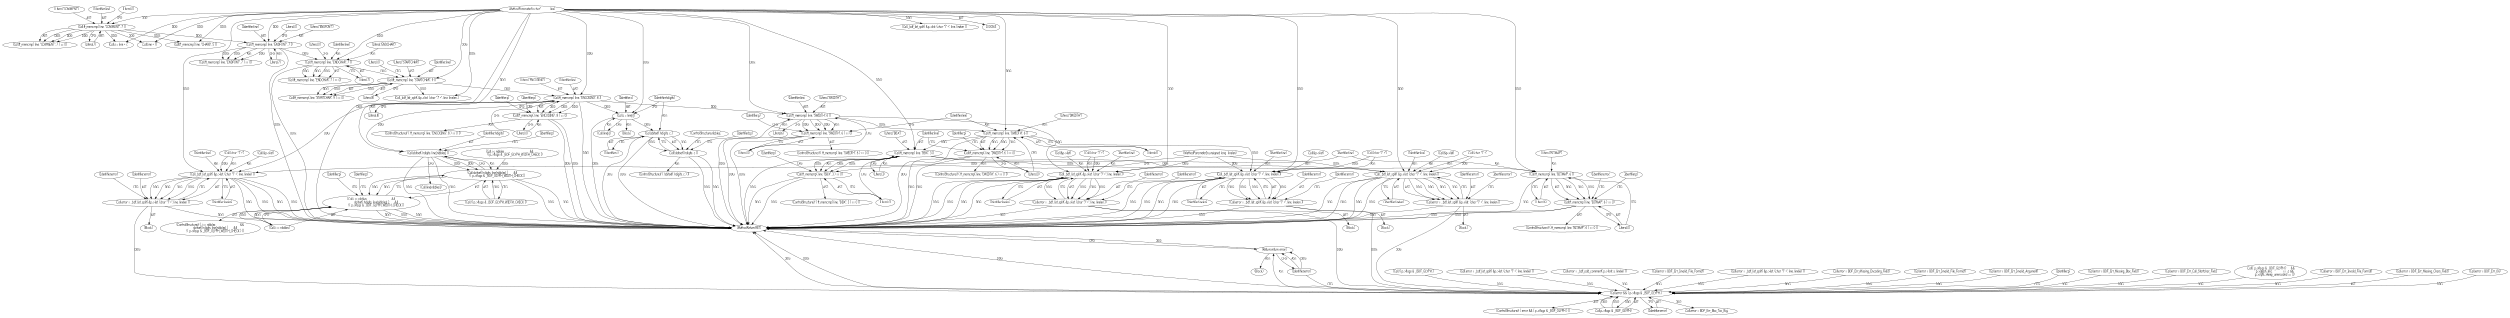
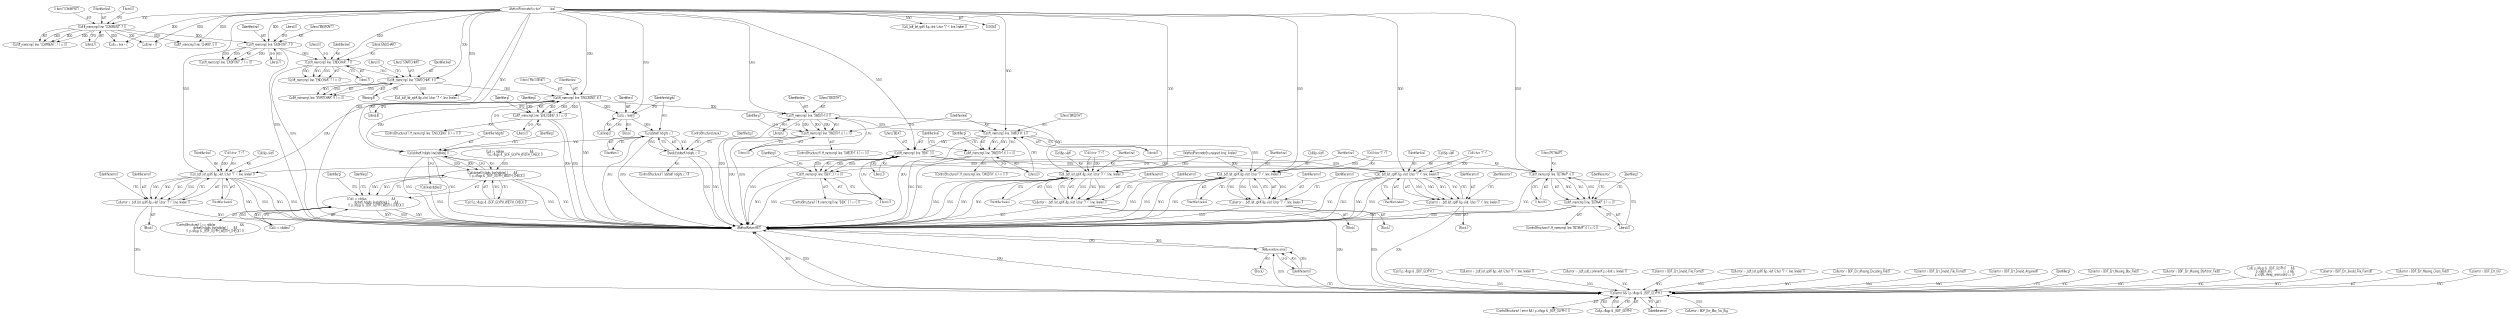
(369, 98) -> (369, 98)
(706, 134) -> (706, 134)
none -> (545, 143)
(683, 153) -> (683, 153)
(611, 217) -> (571, 227)
(1282, 272) -> (1282, 272)
(2191, 272) -> (2191, 272)
(1628, 302) -> (1628, 302)
(1671, 302) -> (1686, 300)
